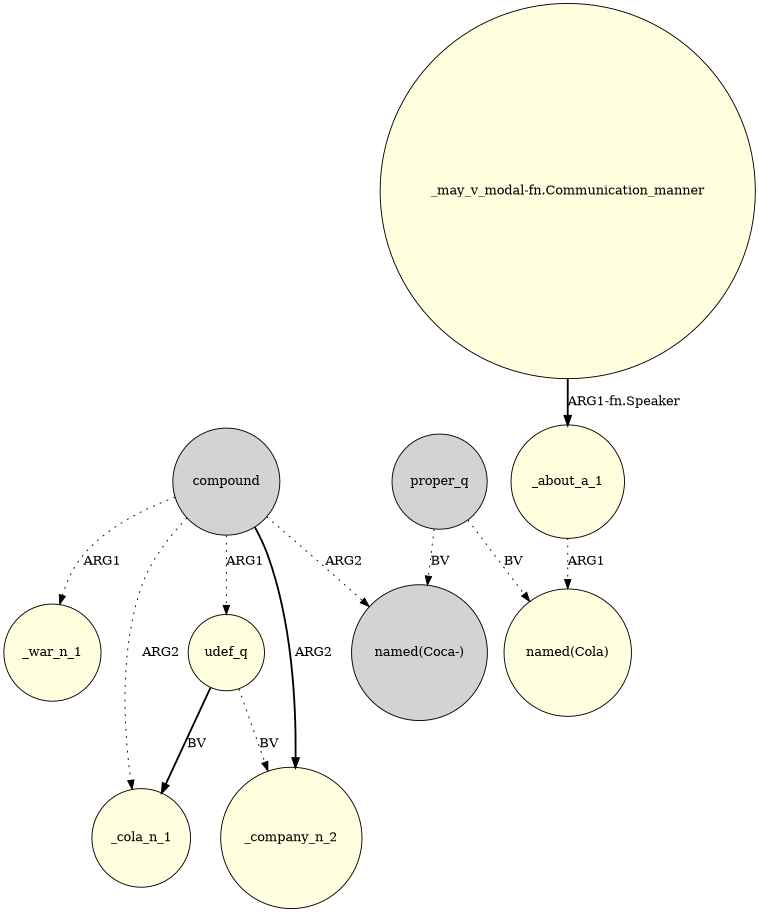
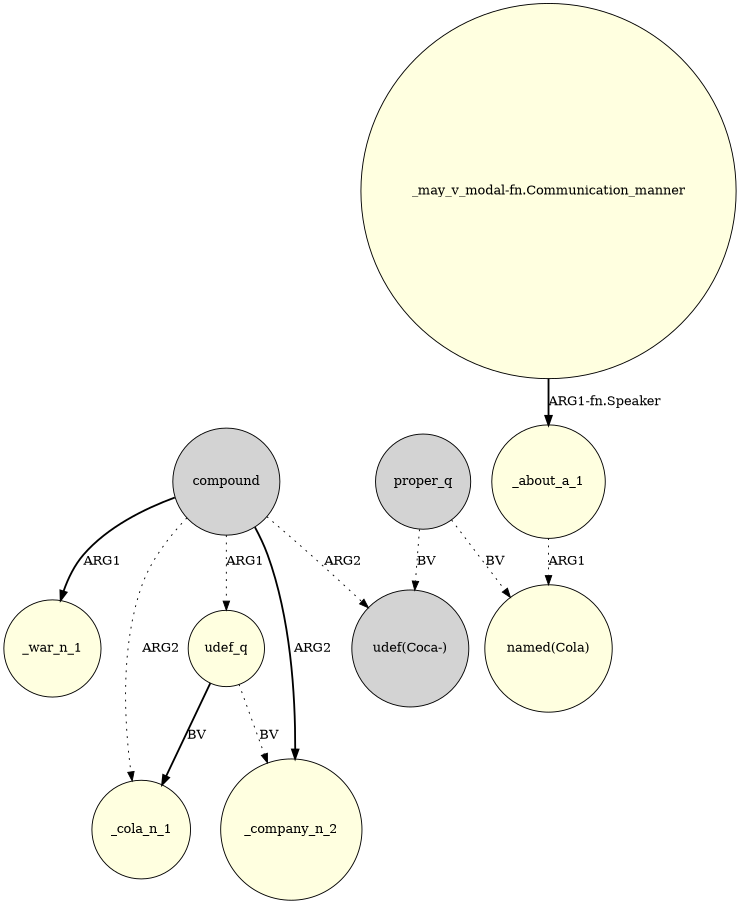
(107, 533) -> (108, 532)
(419, 653) -> (410, 648)
